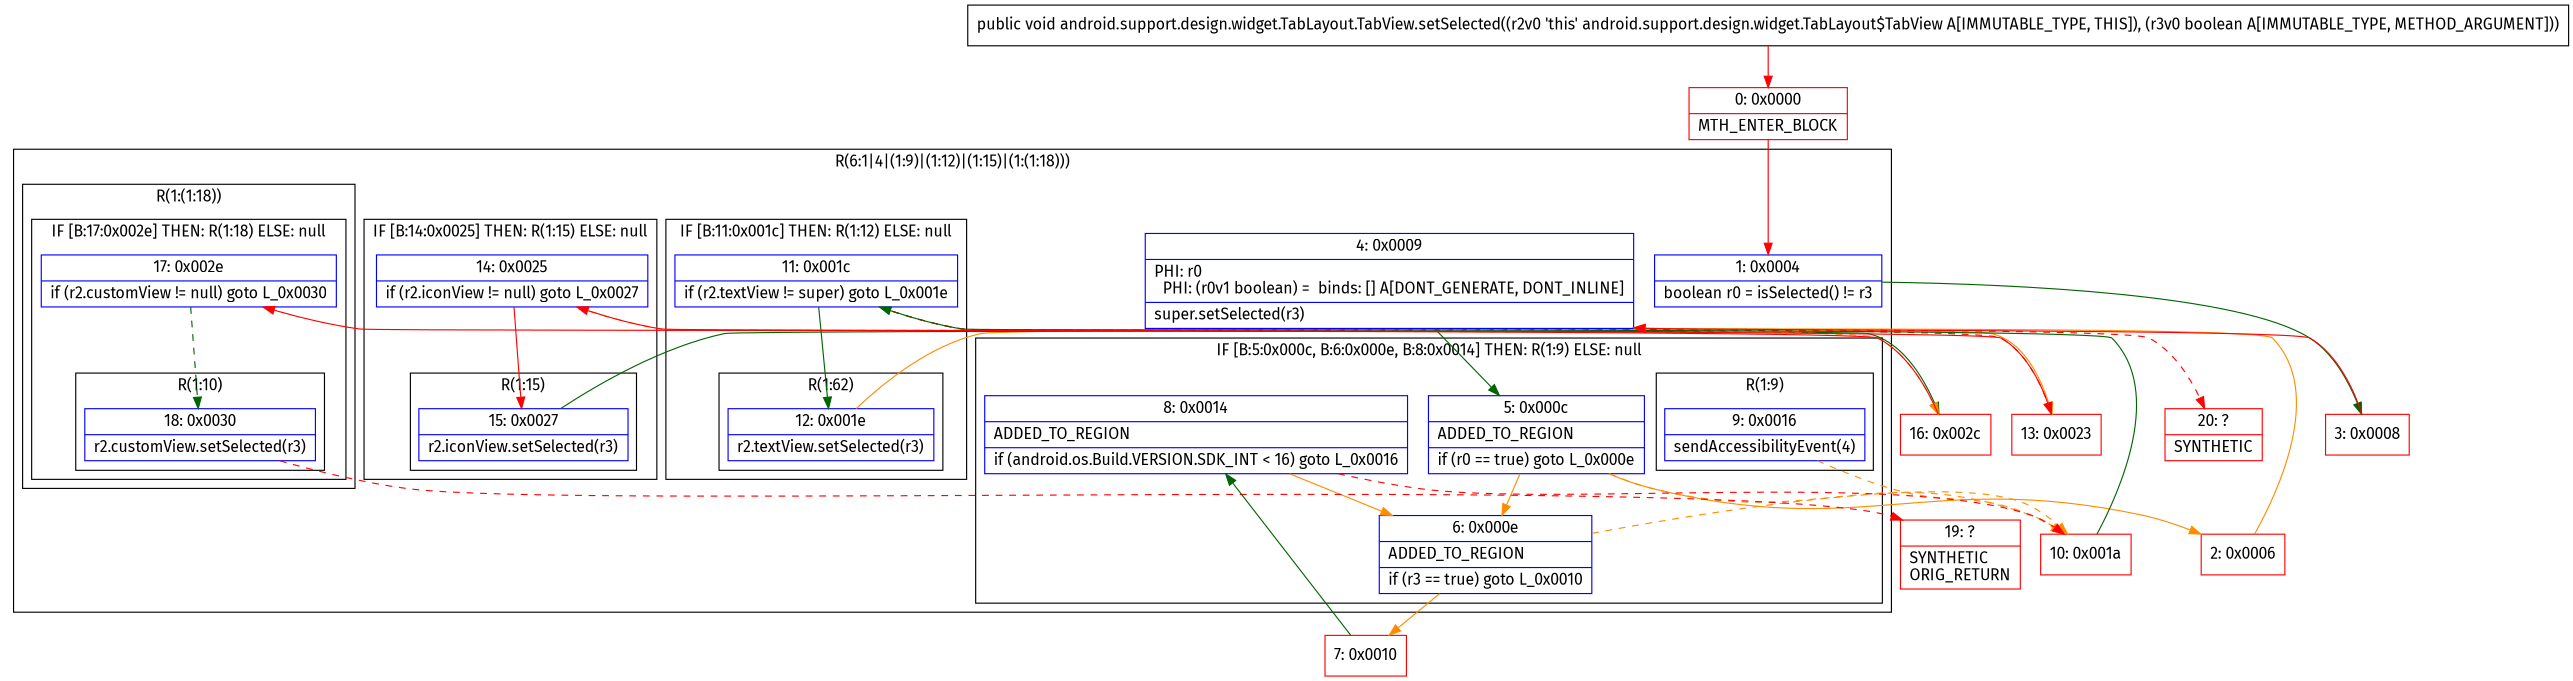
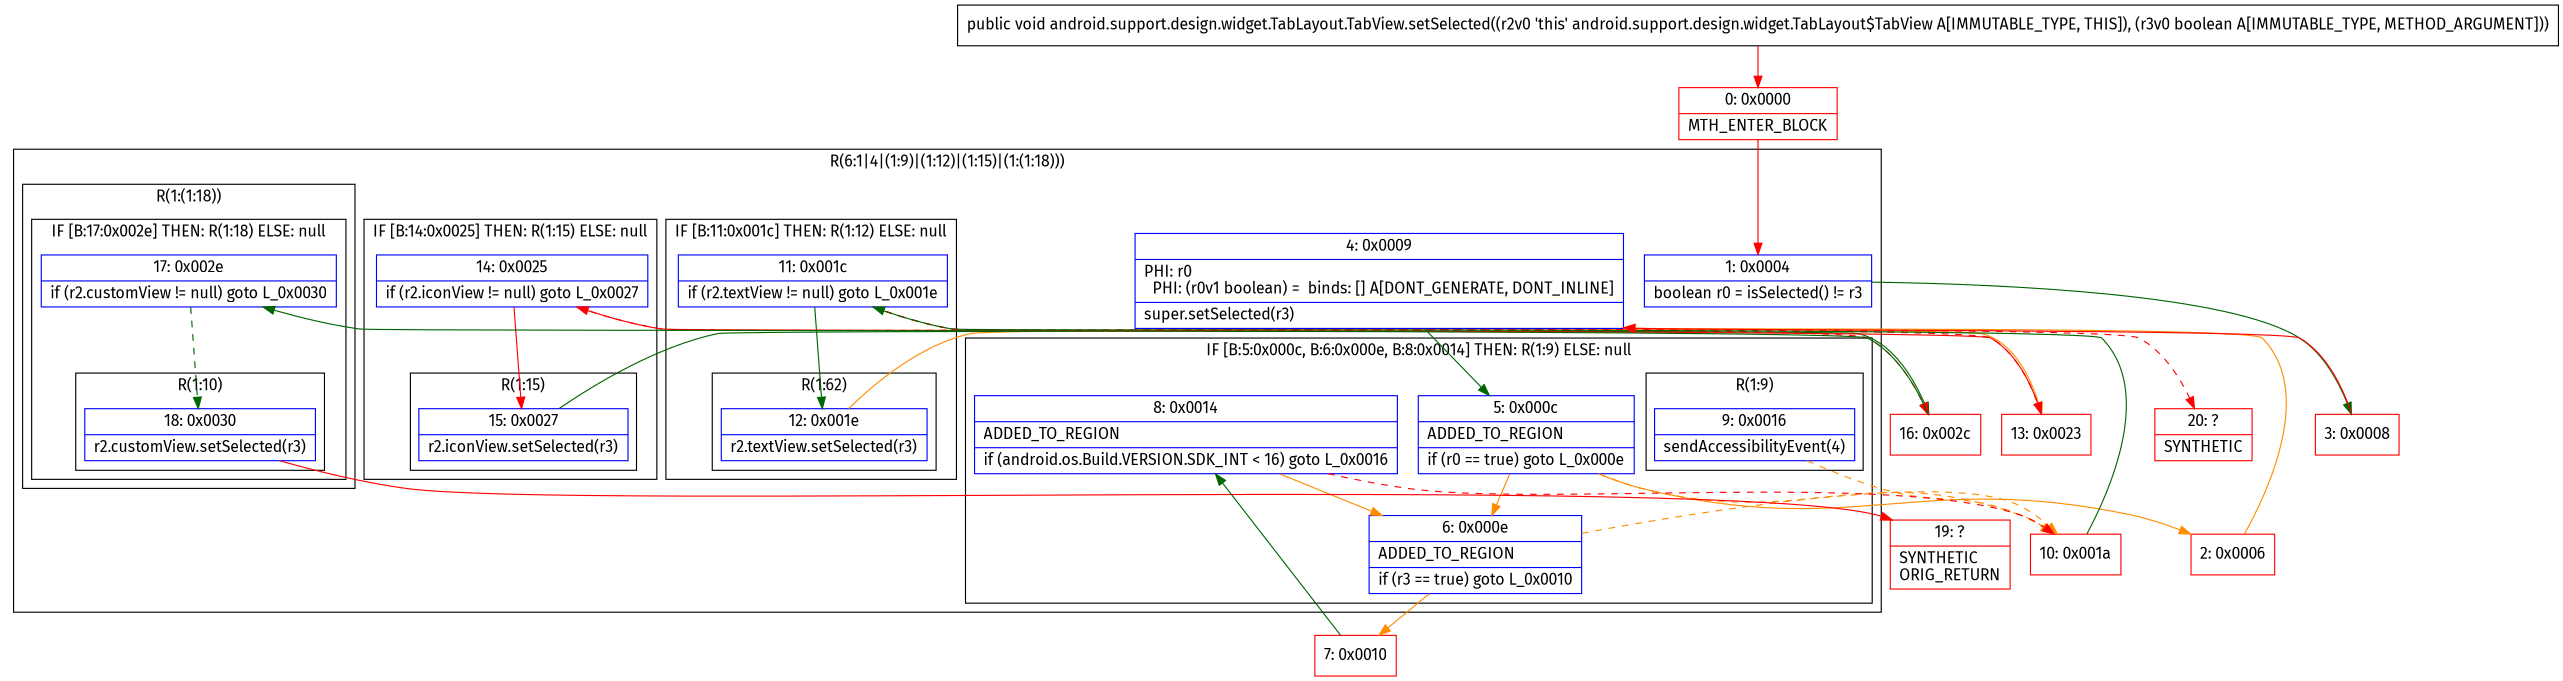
(816, 293) -> (813, 293)
(1270, 330) -> (1265, 330)
(1125, 331) -> (1119, 331)
(1084, 495) -> (1079, 495)
